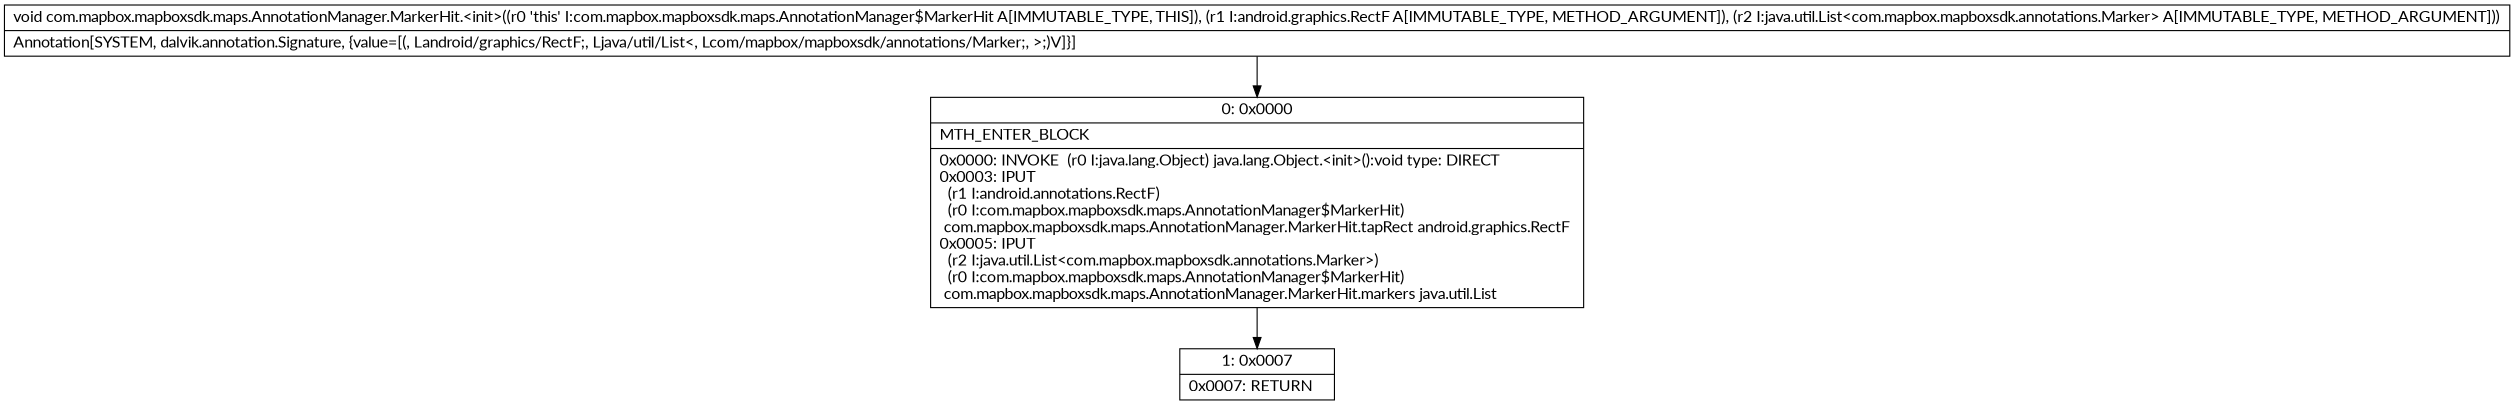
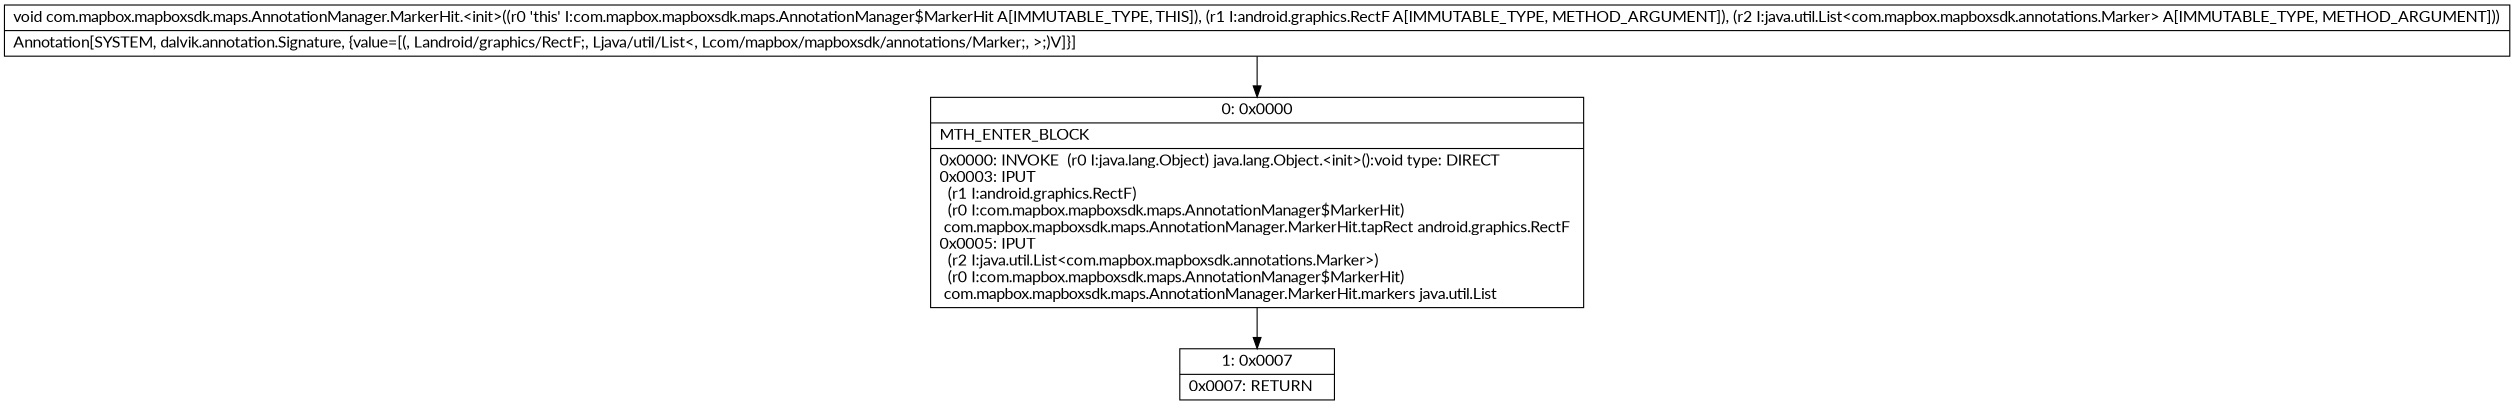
(1050, 194) -> (1039, 194)
